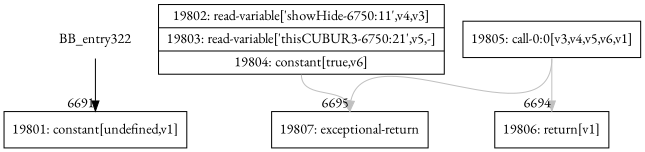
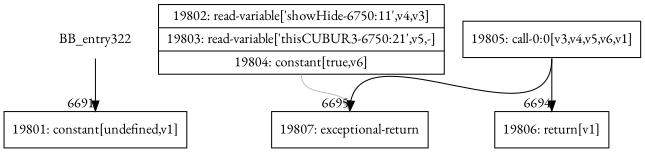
(552, 80) -> (552, 80)
(456, 86) -> (456, 86)
